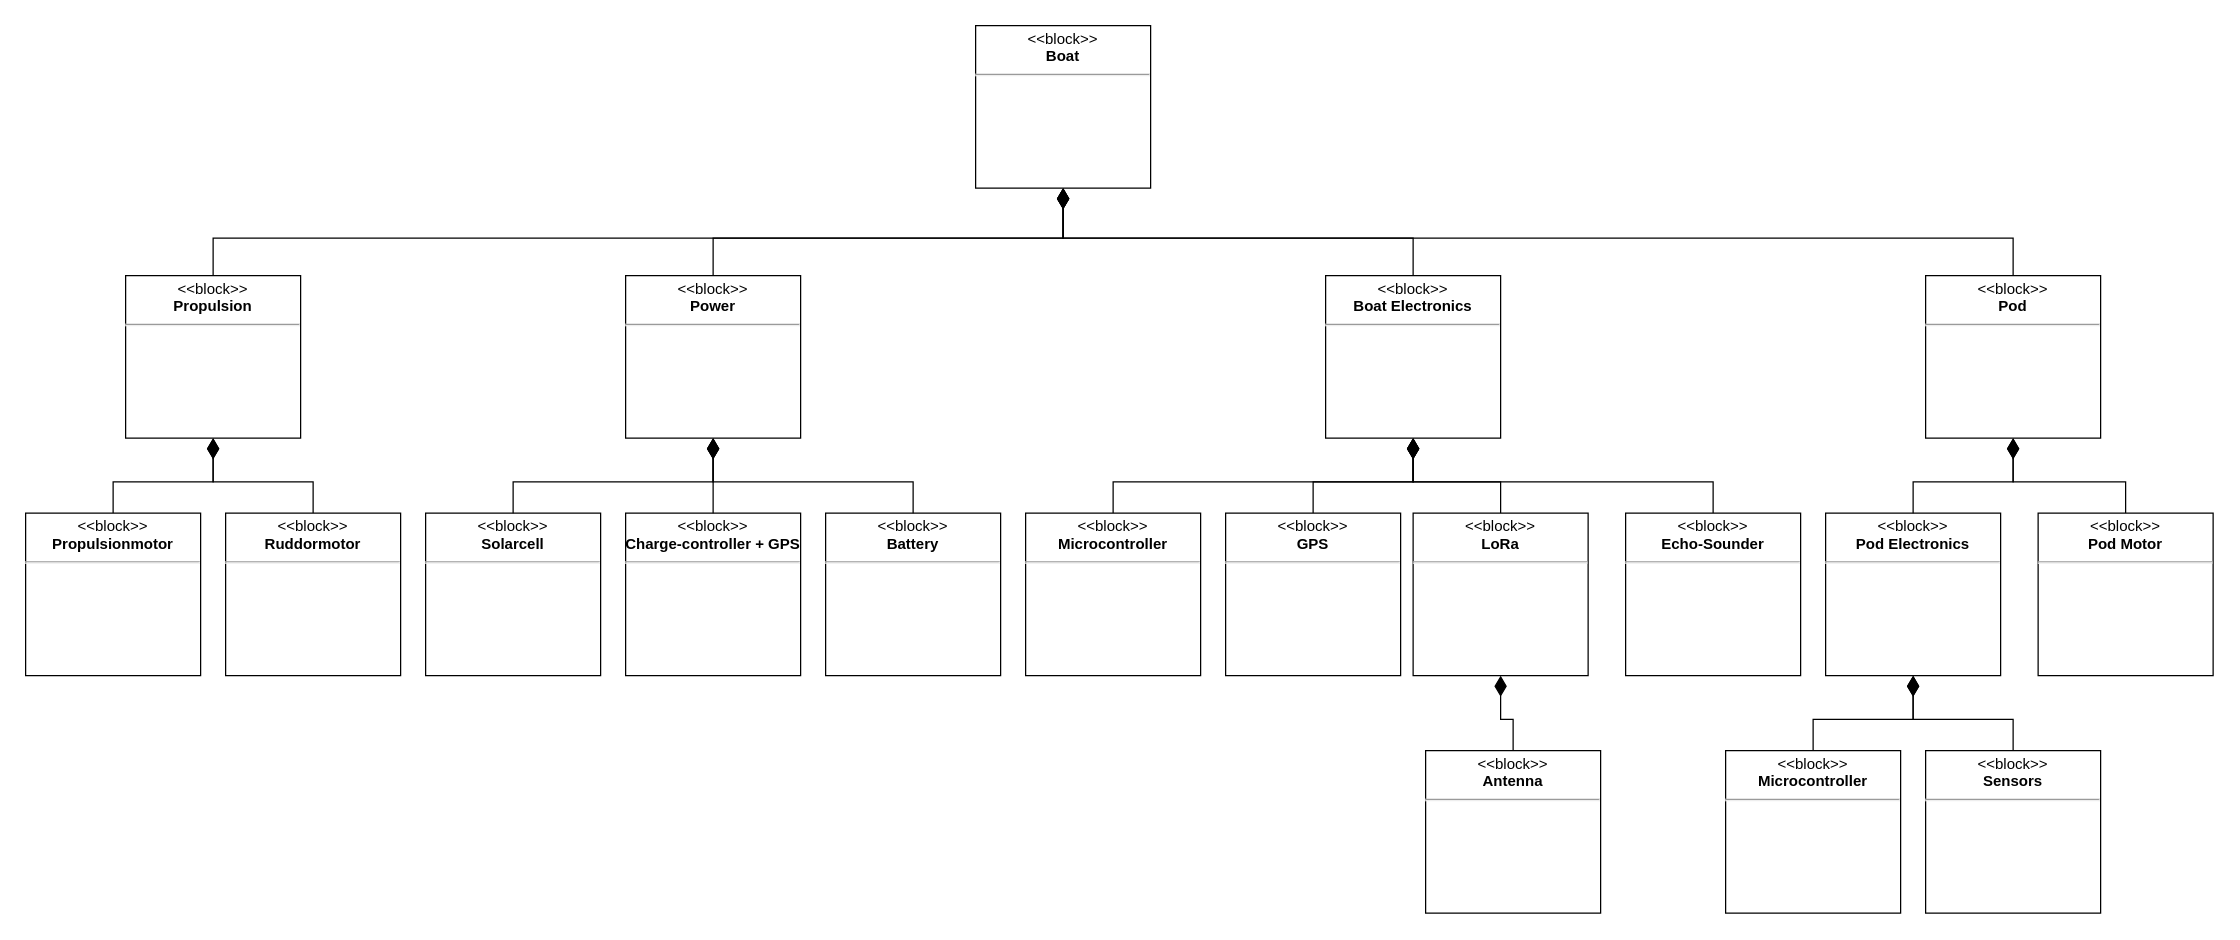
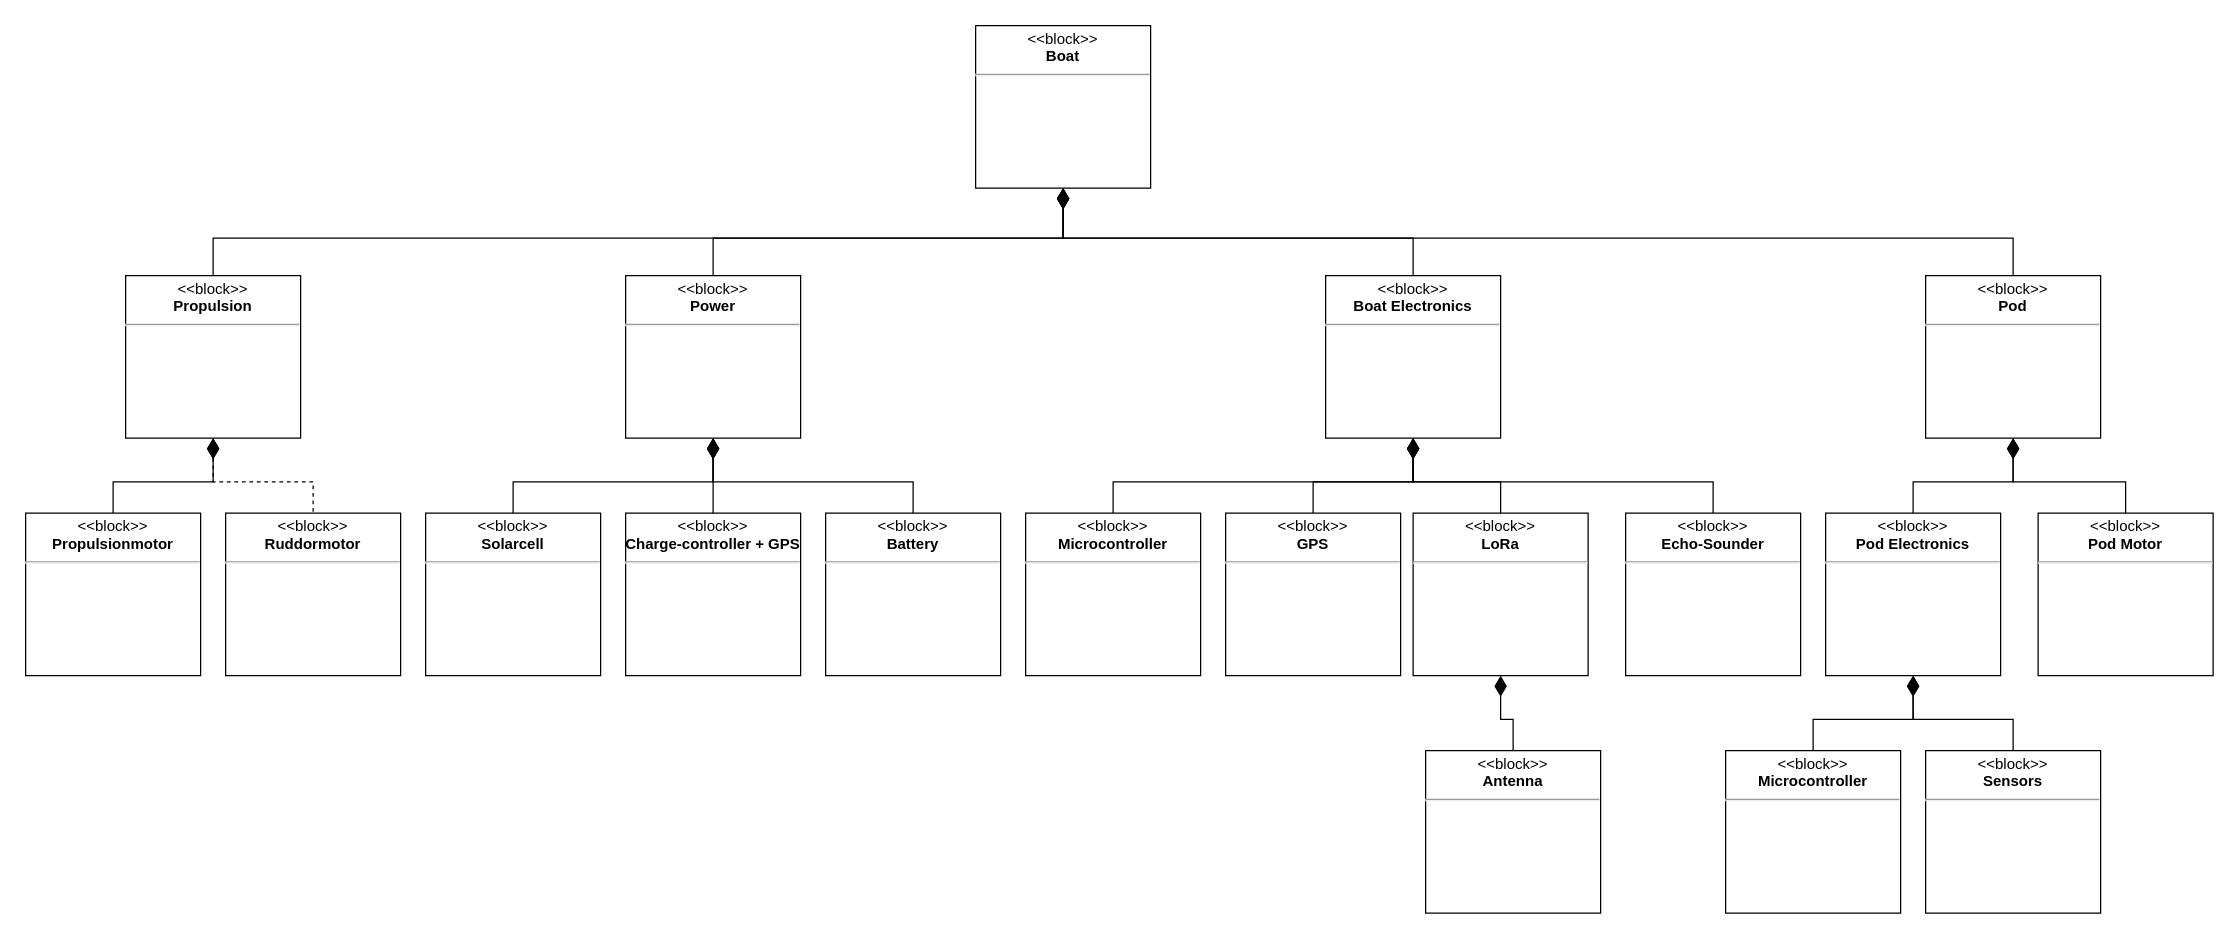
(277, 482) -> (277, 482)
